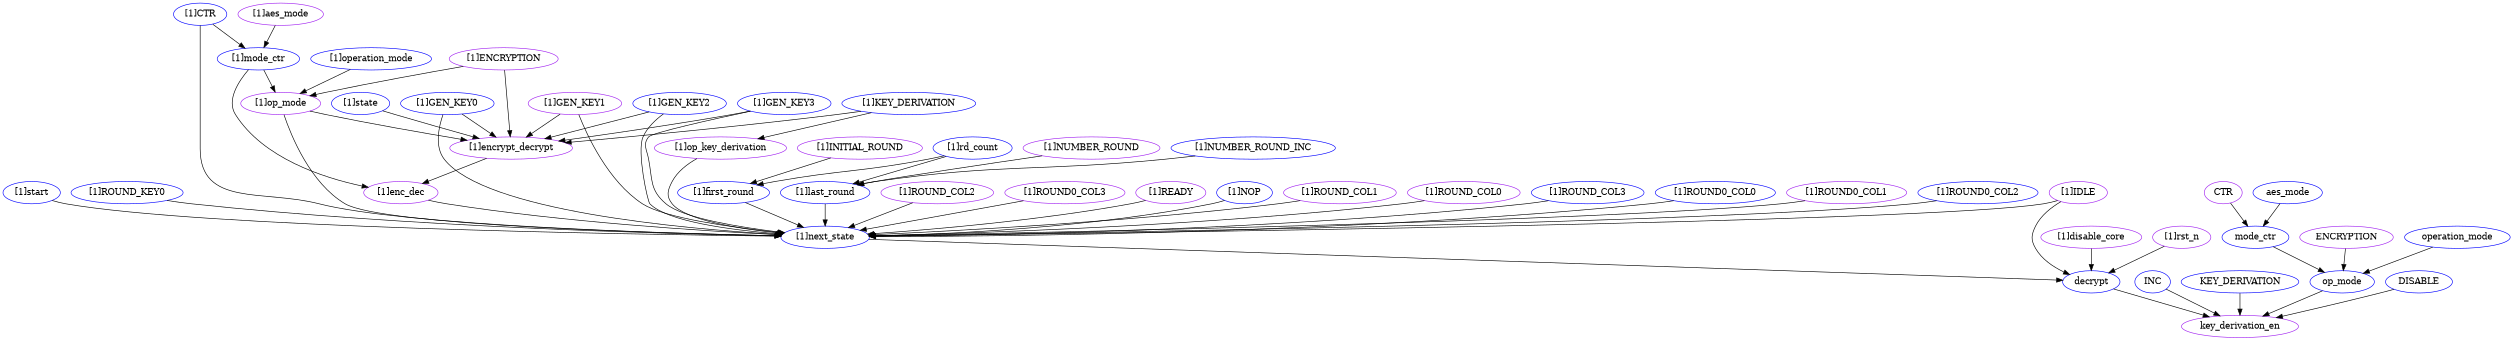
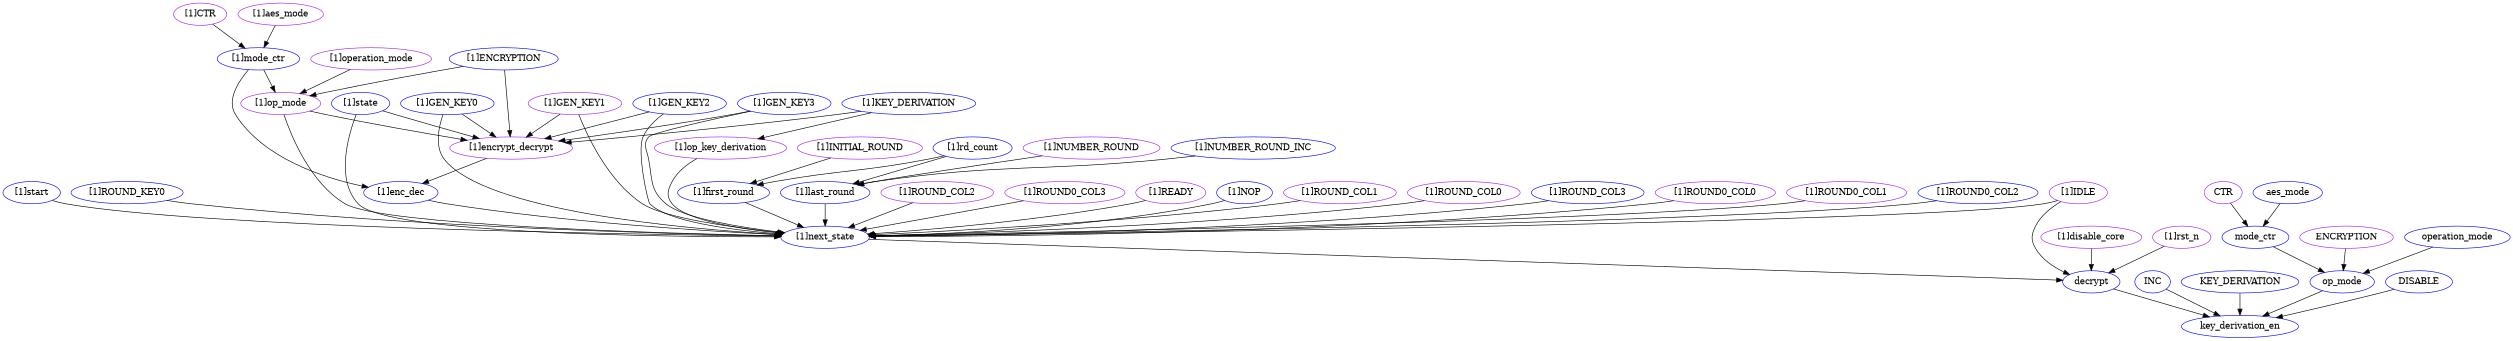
(200, 14) -> (200, 14)
(371, 59) -> (371, 59)
(504, 59) -> (504, 59)
(401, 193) -> (401, 193)
(1715, 193) -> (1715, 193)
(340, 208) -> (518, 231)
(2240, 326) -> (2240, 326)
